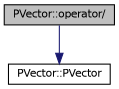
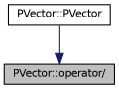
(59, 39) -> (59, 39)
